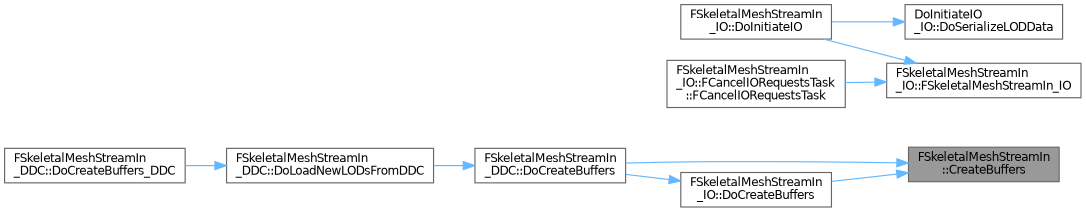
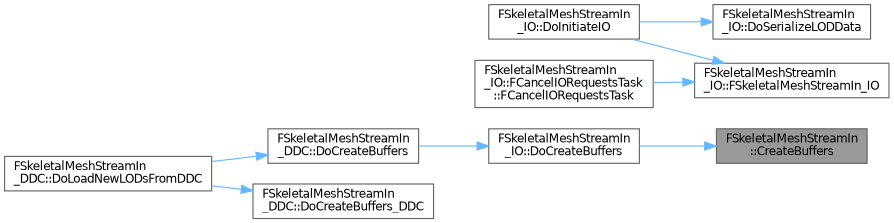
(984, 22) -> (792, 22)
(761, 162) -> none
(200, 166) -> (227, 188)
